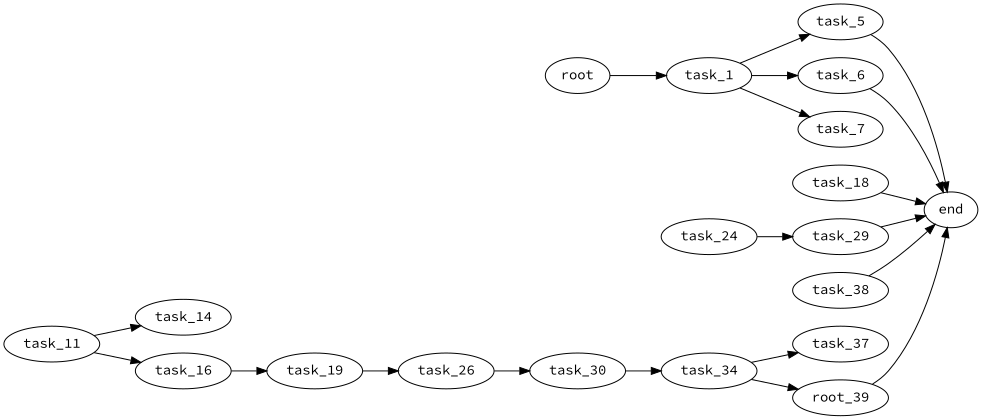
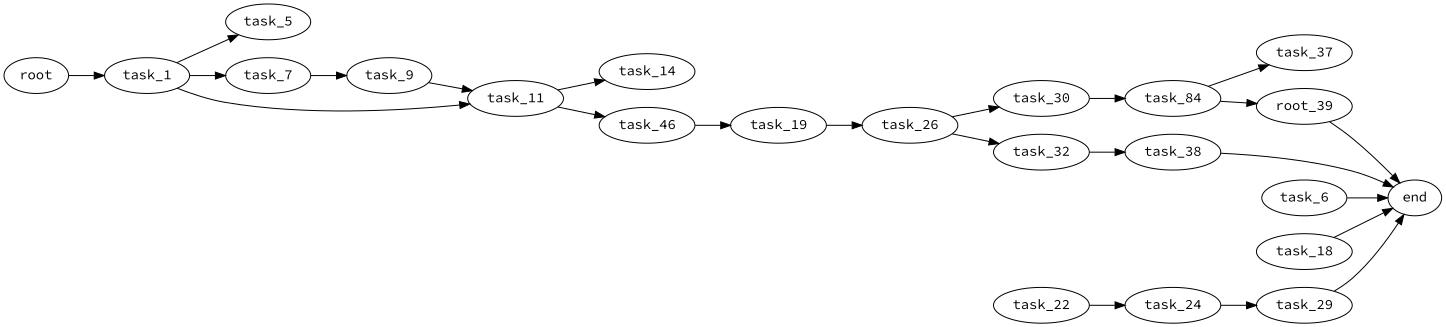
none -> (389, 76)
(770, 76) -> (317, 111)
(920, 102) -> none
none -> (1041, 152)
none -> (1041, 305)
(183, 371) -> (647, 125)
(709, 371) -> (1173, 98)
